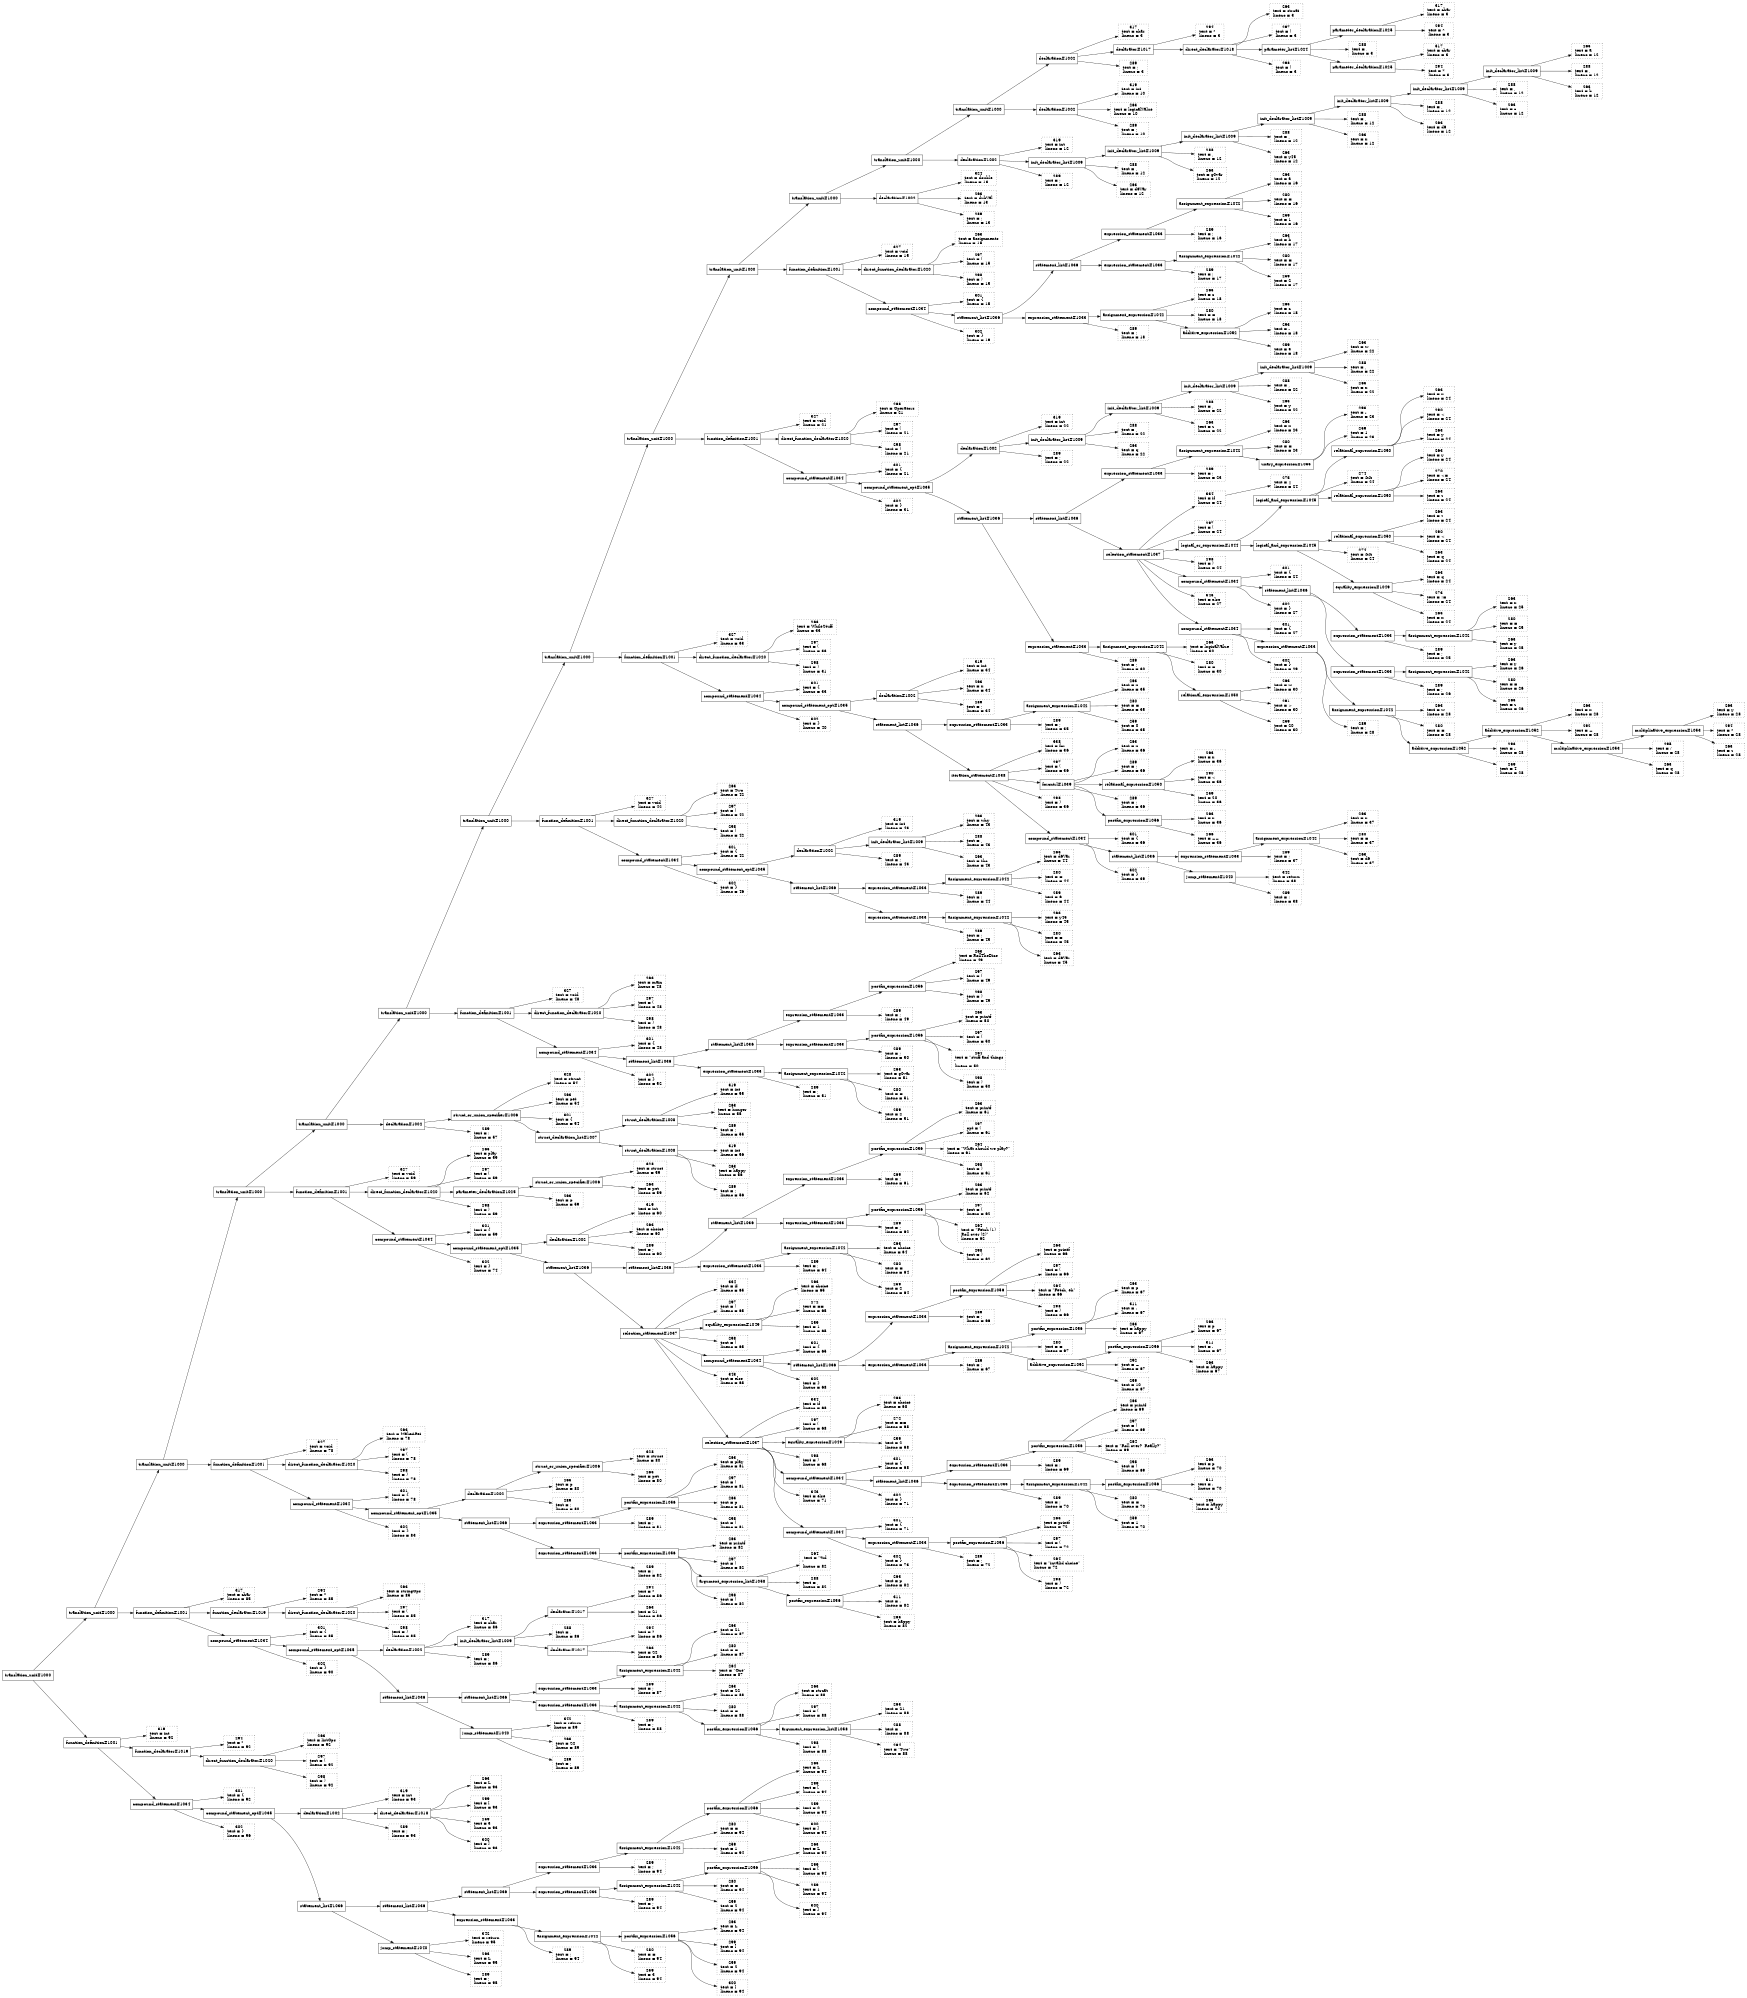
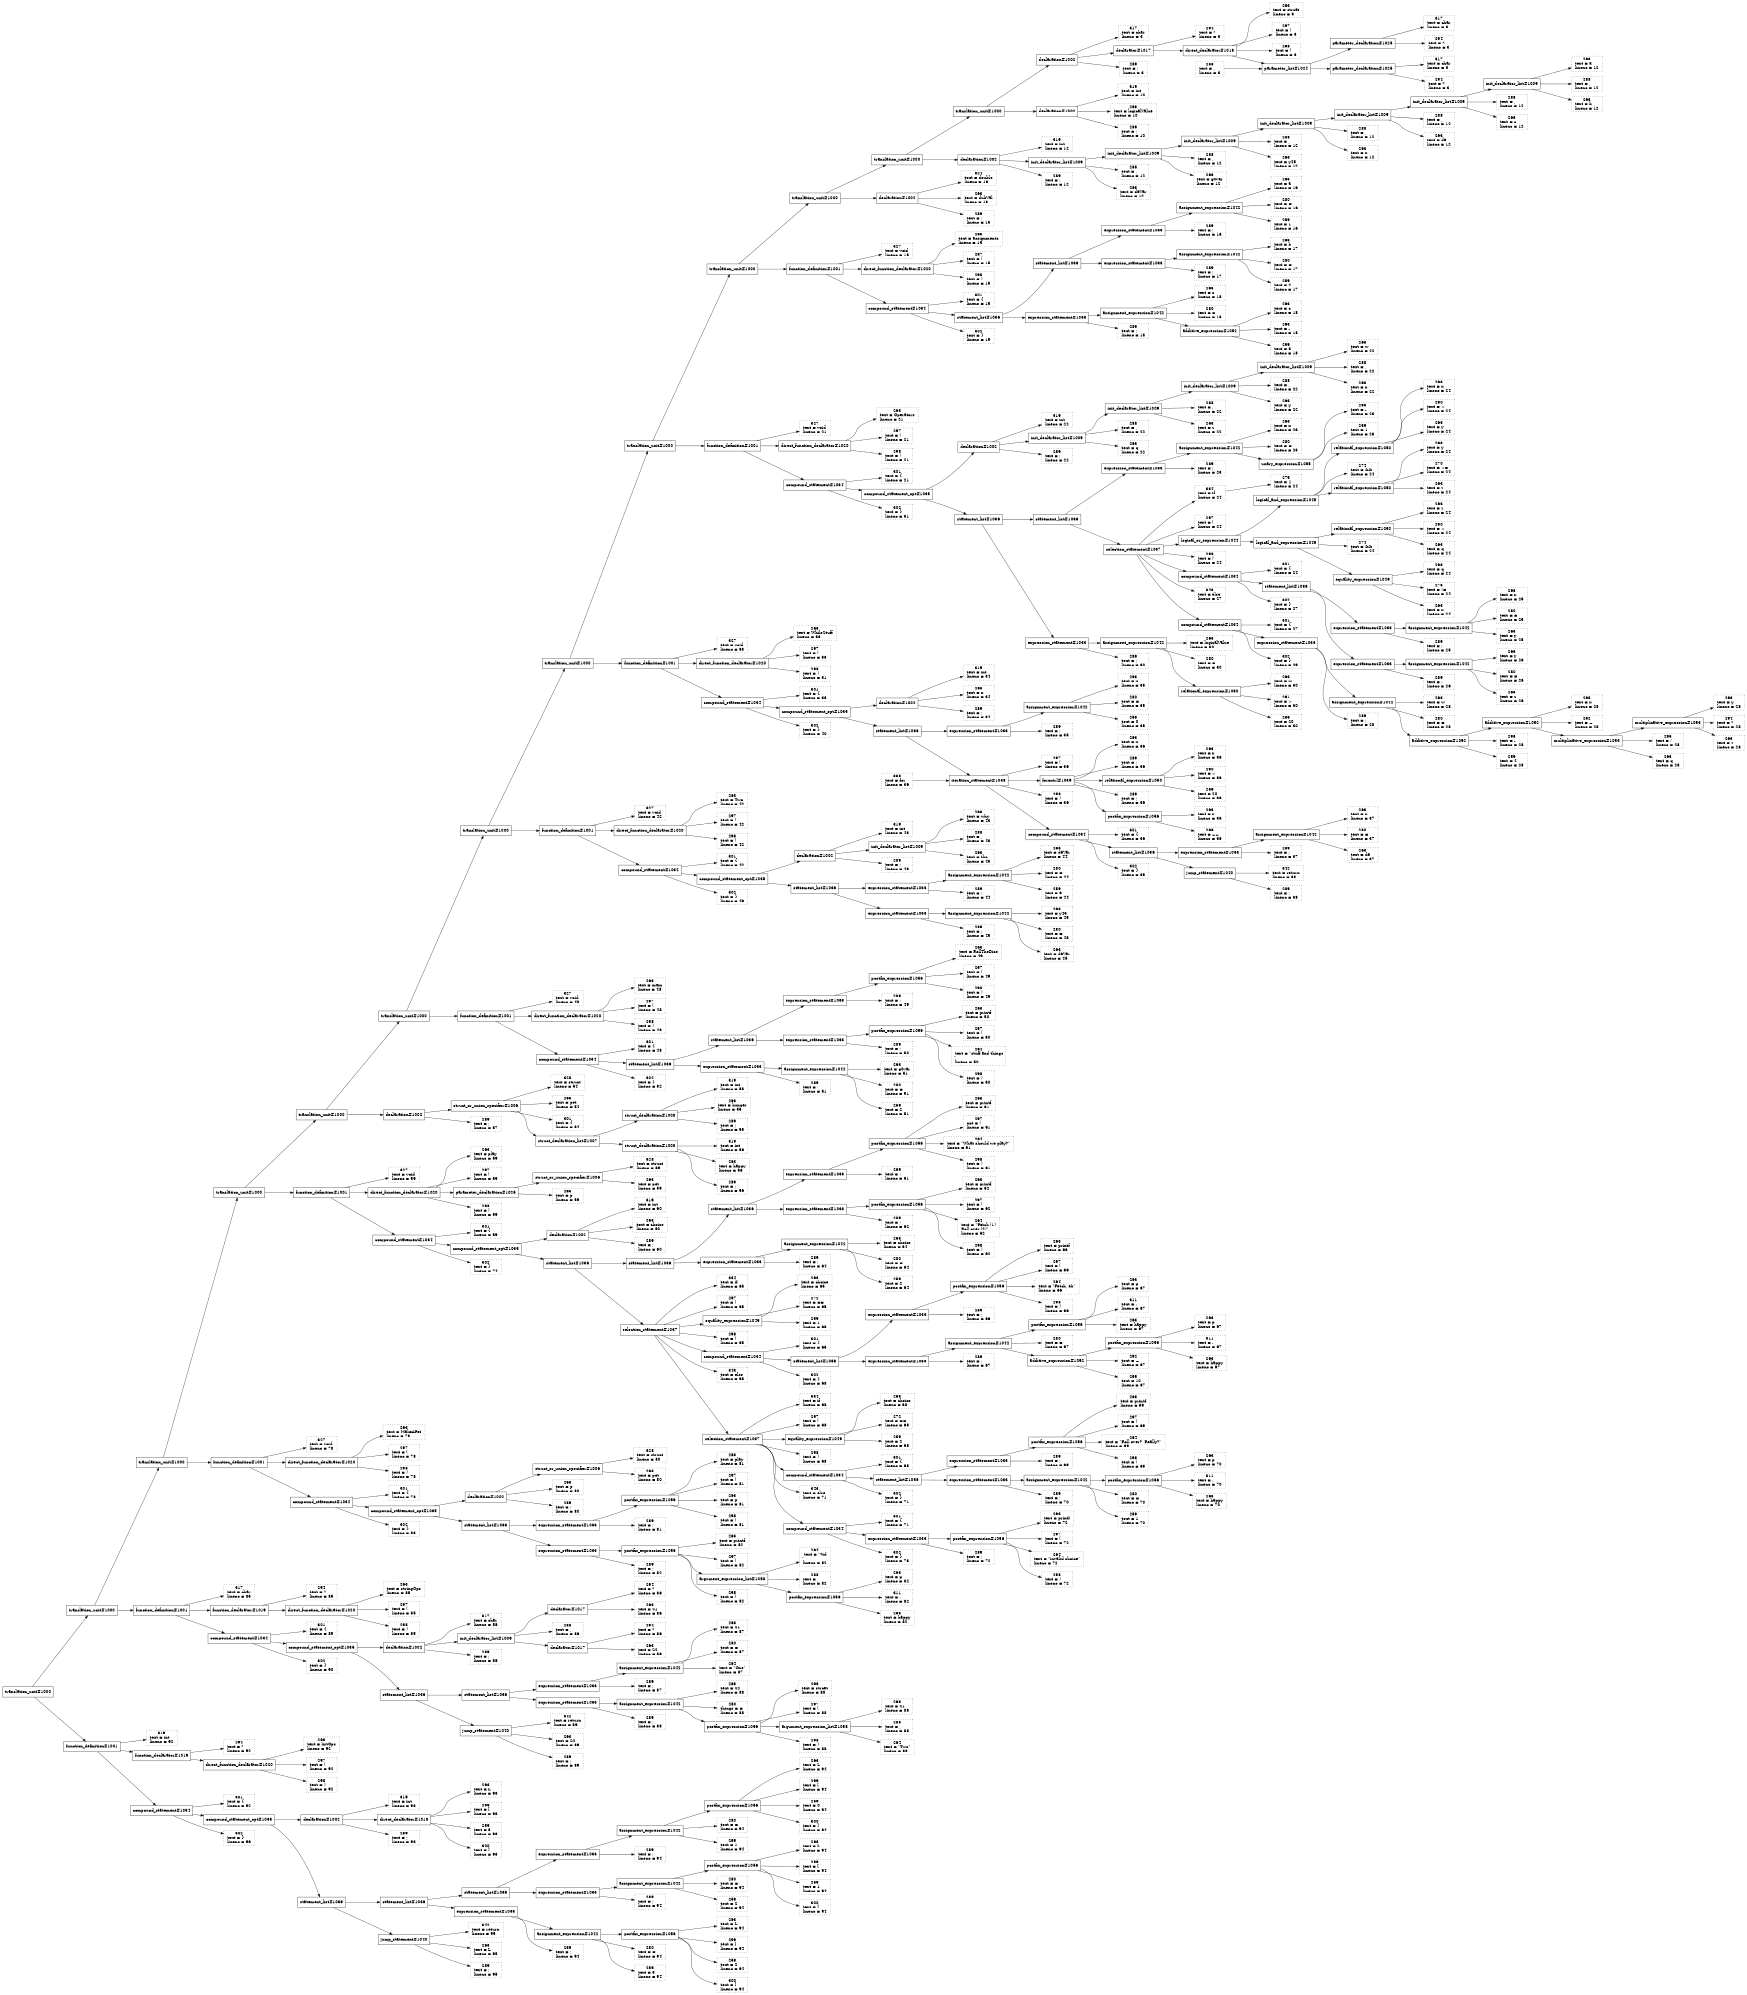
(1328, 49) -> (1242, 69)
(1014, 760) -> (929, 781)
(732, 1711) -> (732, 1709)
